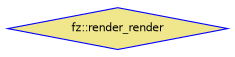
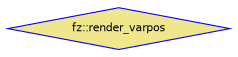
(118, 29) -> (119, 29)
